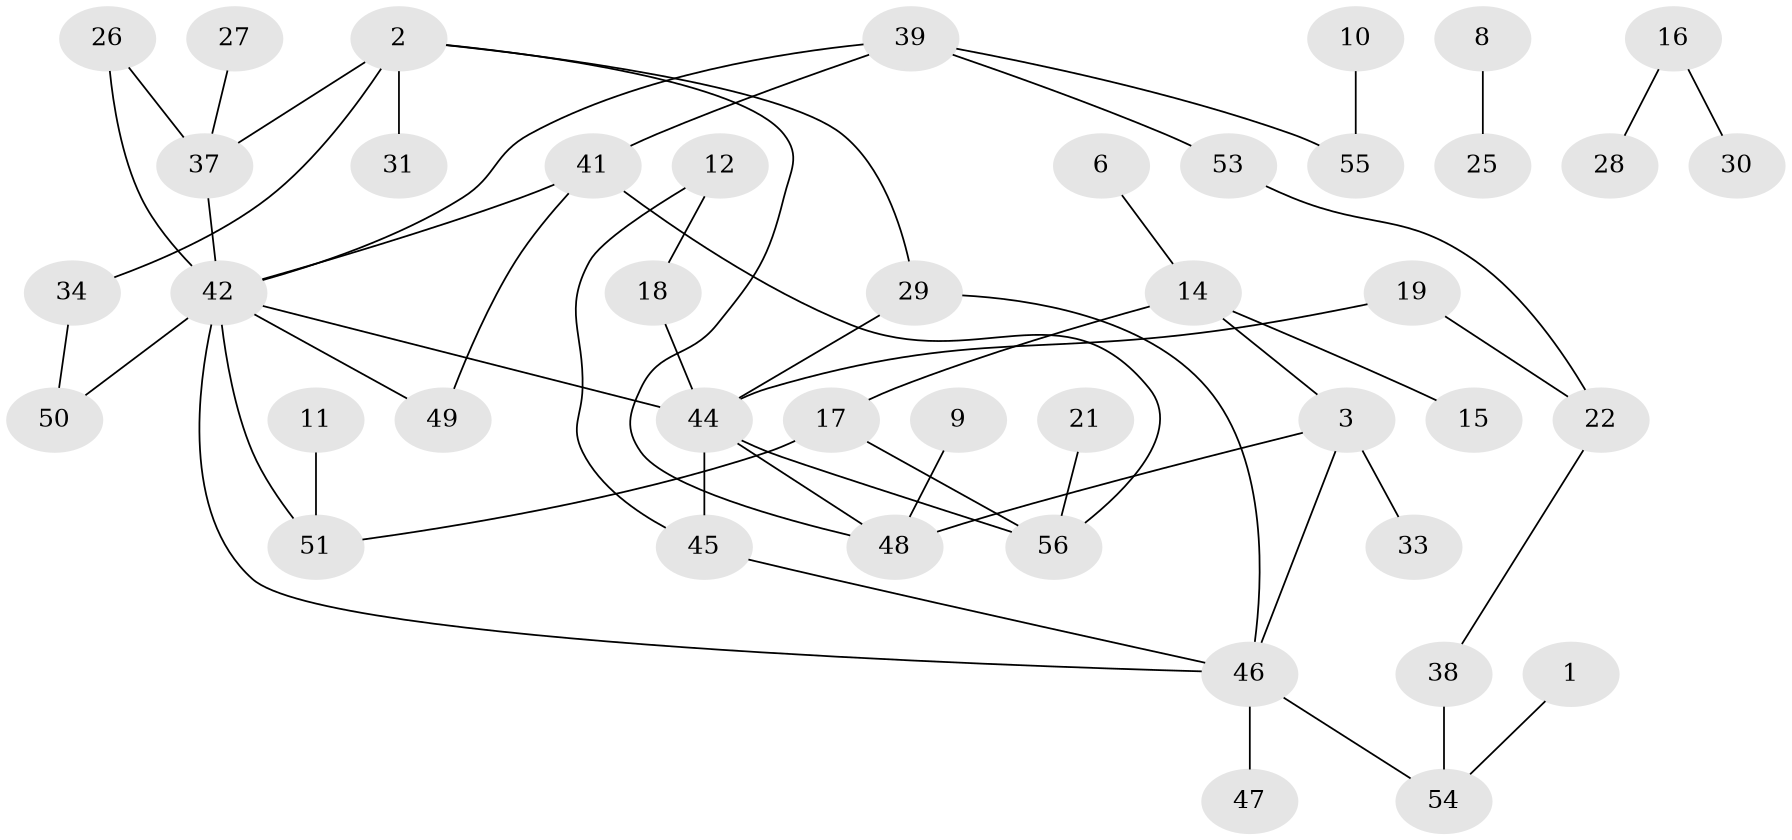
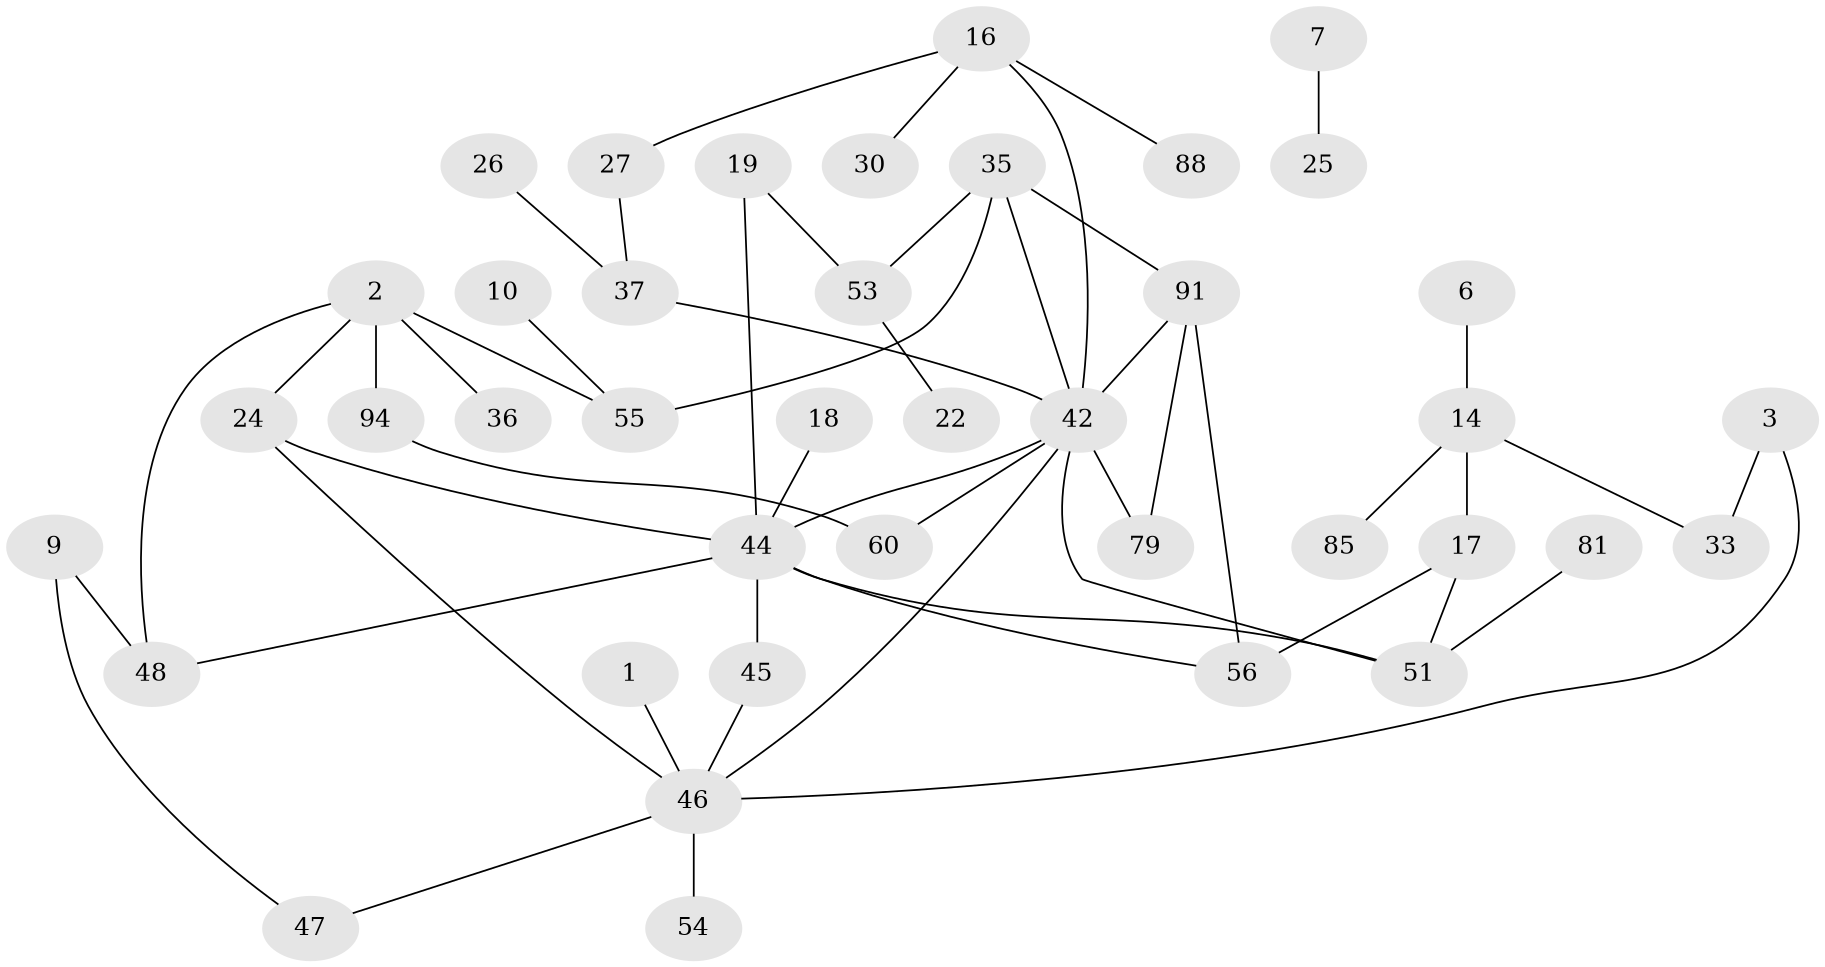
(911, 39) -> (997, 166)
(1483, 39) -> (1319, 39)
none -> (794, 94)
(302, 103) -> (503, 357)
(399, 166) -> (503, 420)
(593, 166) -> (1192, 293)
(720, 166) -> none
(1610, 166) -> (1192, 166)
(132, 177) -> (1081, 208)
(72, 293) -> (376, 420)
(914, 293) -> (249, 420)
(1270, 357) -> (1594, 484)
(1507, 357) -> (803, 230)
(55, 420) -> (884, 547)
(316, 420) -> (1594, 547)
(443, 420) -> (1146, 547)
(1086, 420) -> none
(1474, 420) -> (1340, 547)
(1110, 482) -> none
none -> (1084, 619)
(1444, 674) -> none
(1508, 738) -> (662, 738)
none -> (129, 766)
